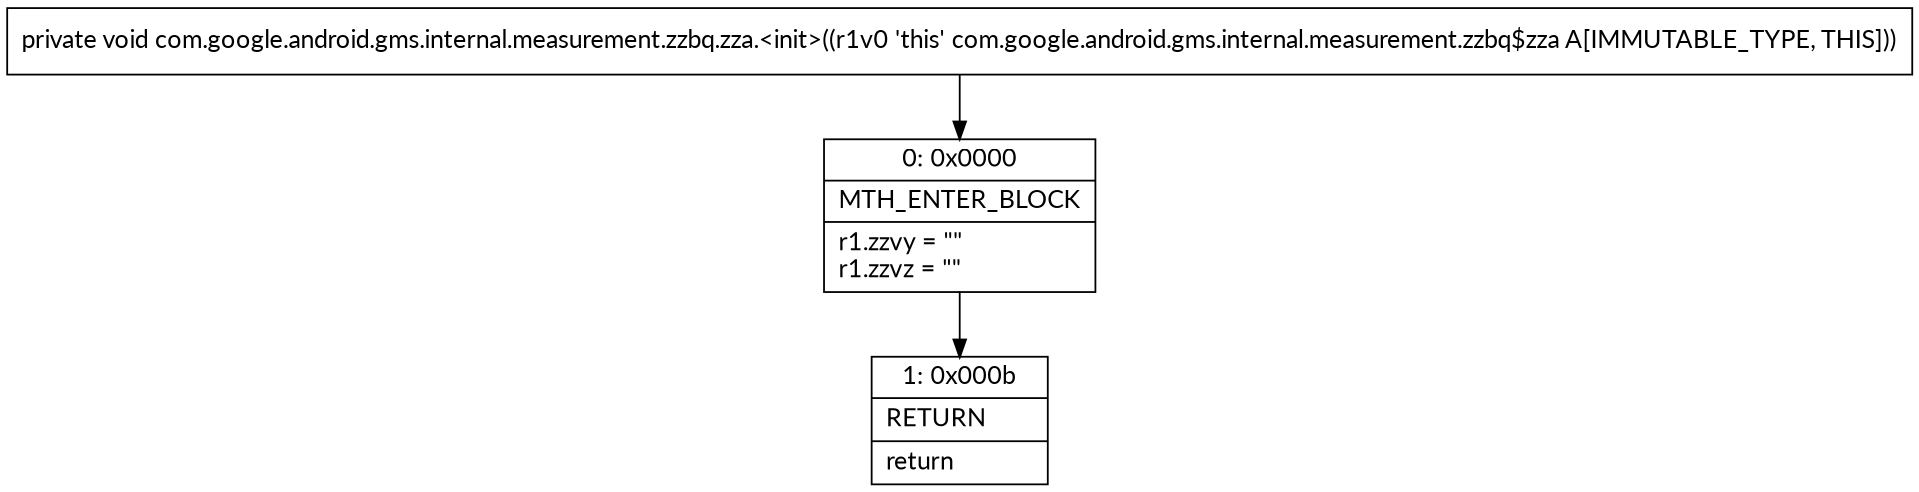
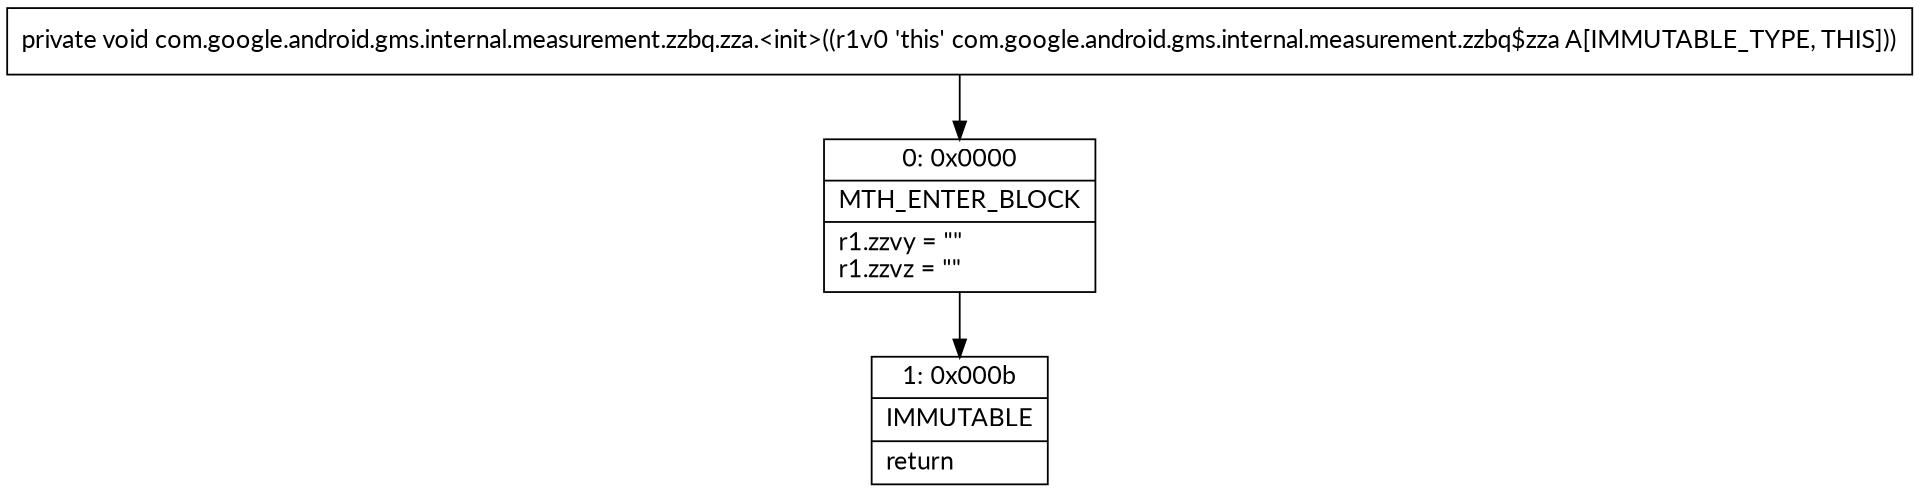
(936, 419) -> (960, 419)
